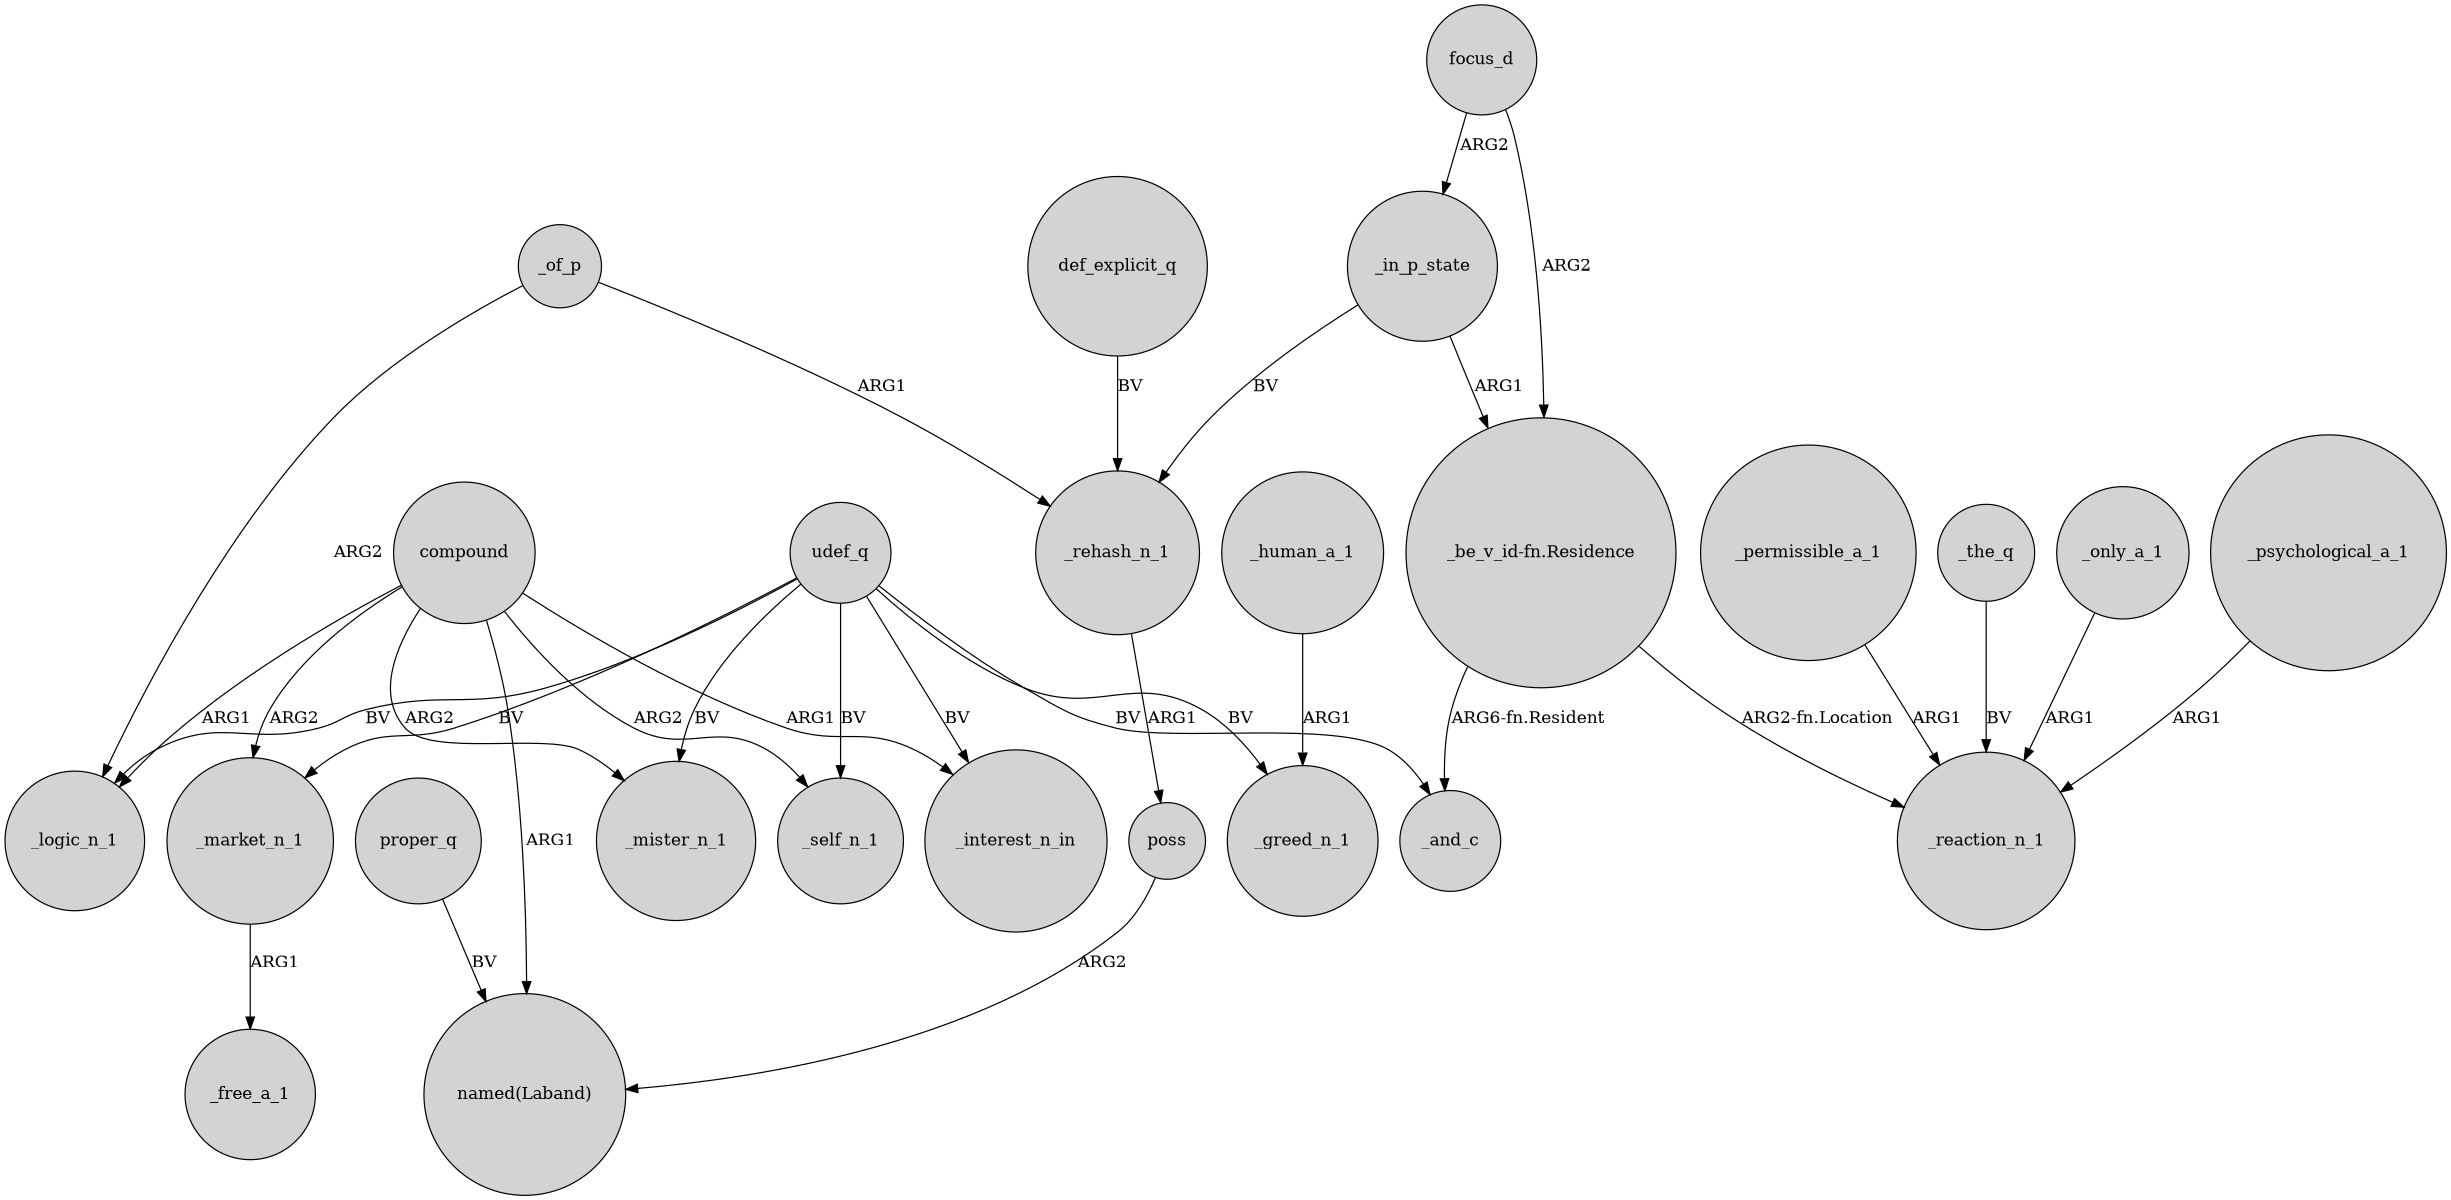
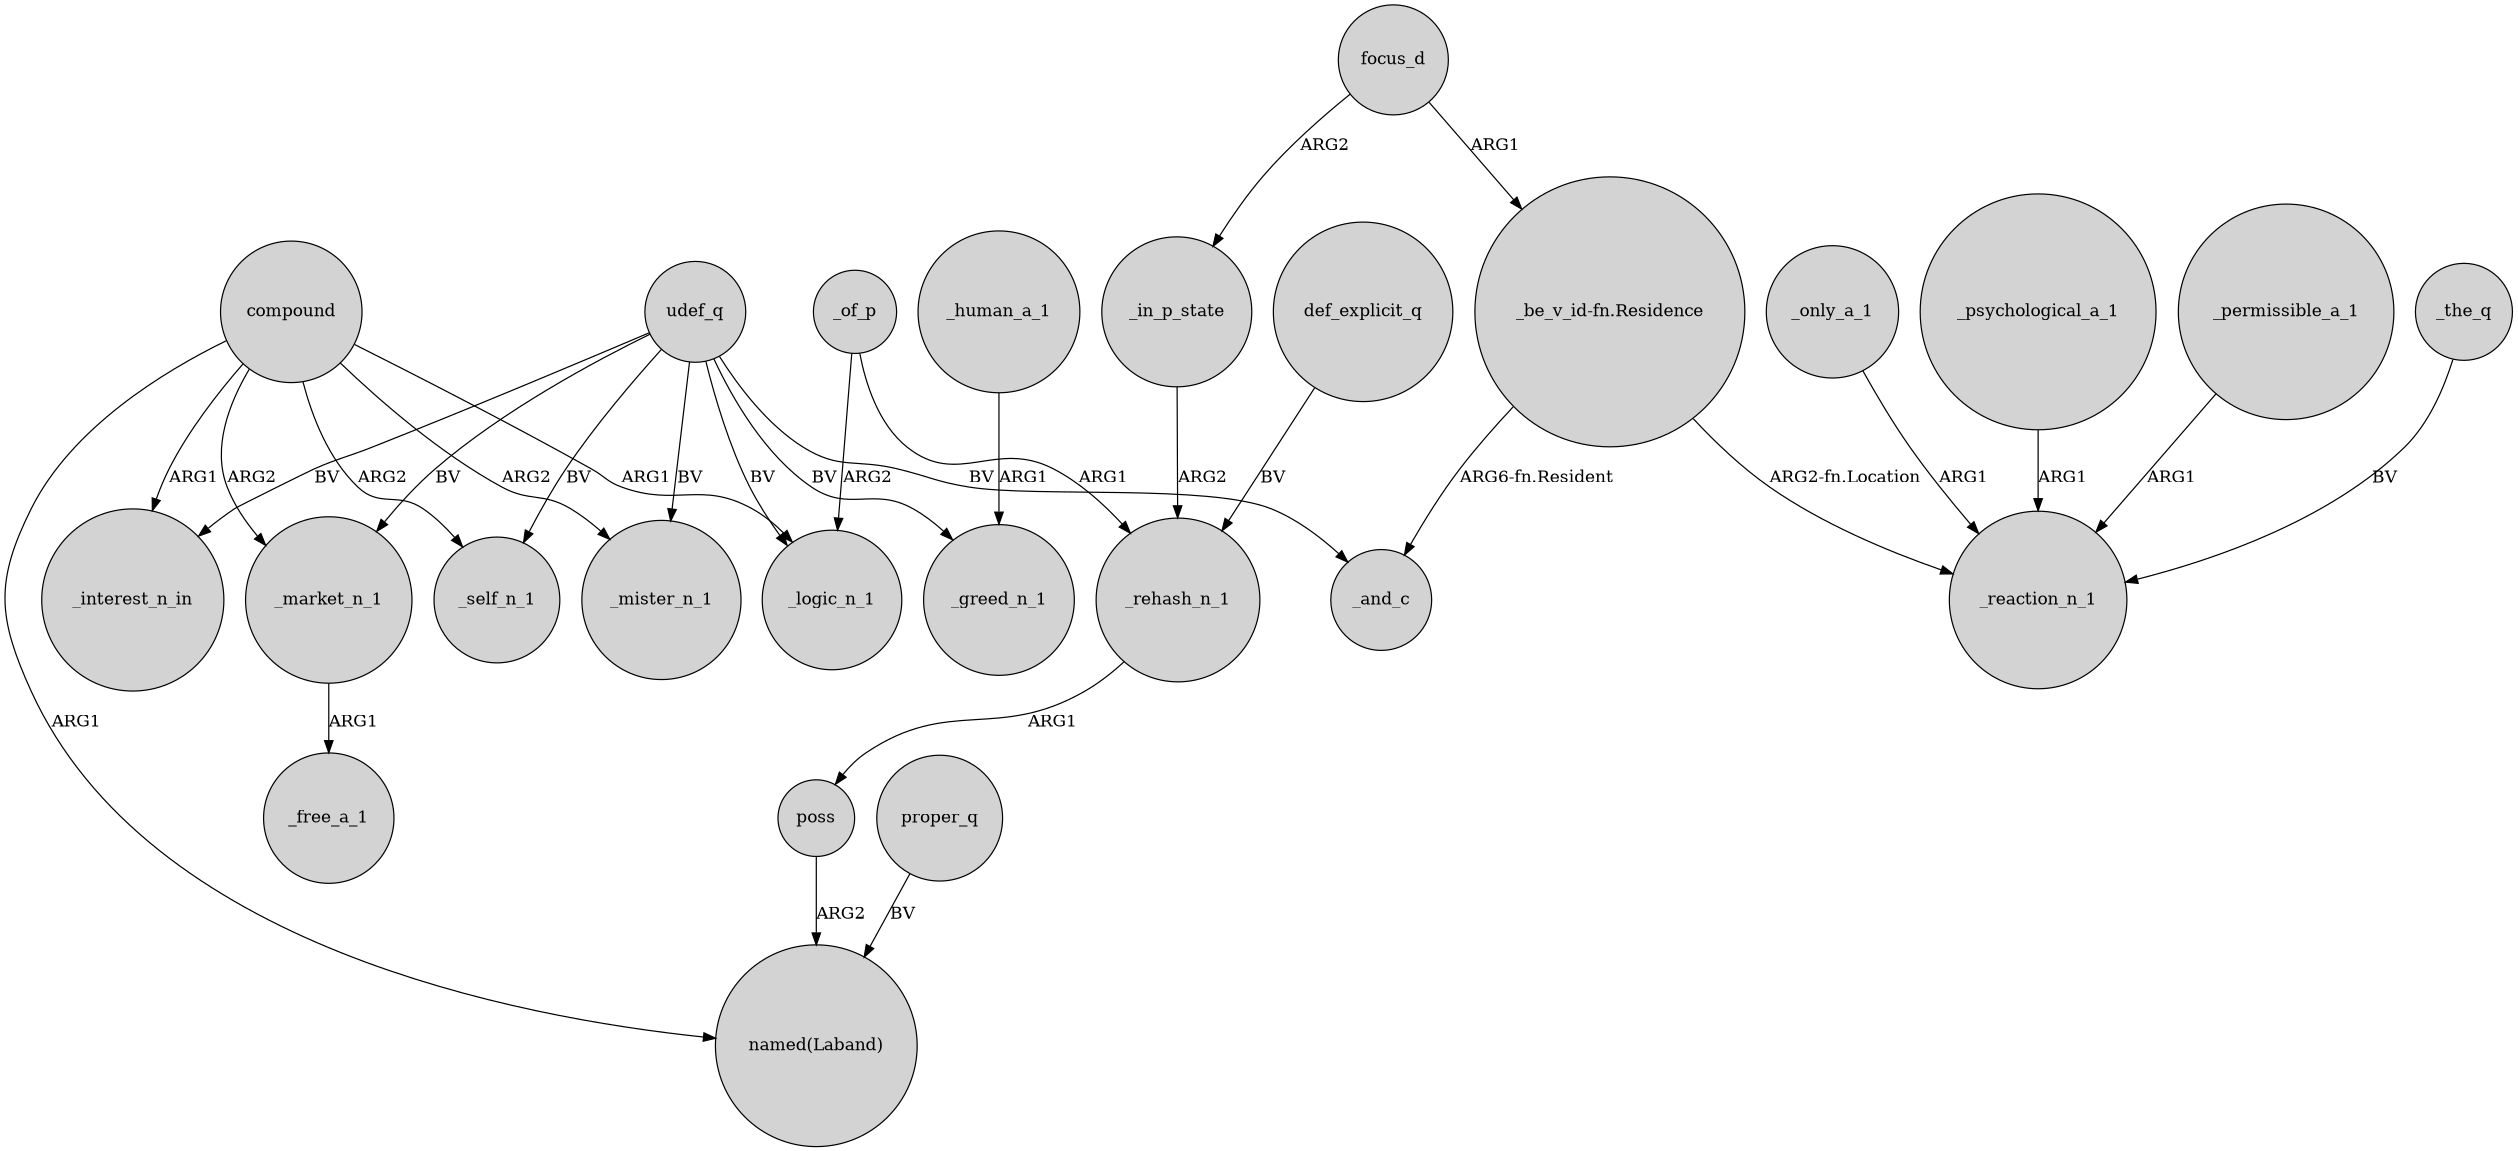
(1567, 266) -> (1496, 146)
(1466, 376) -> none
(1266, 387) -> (1203, 478)
